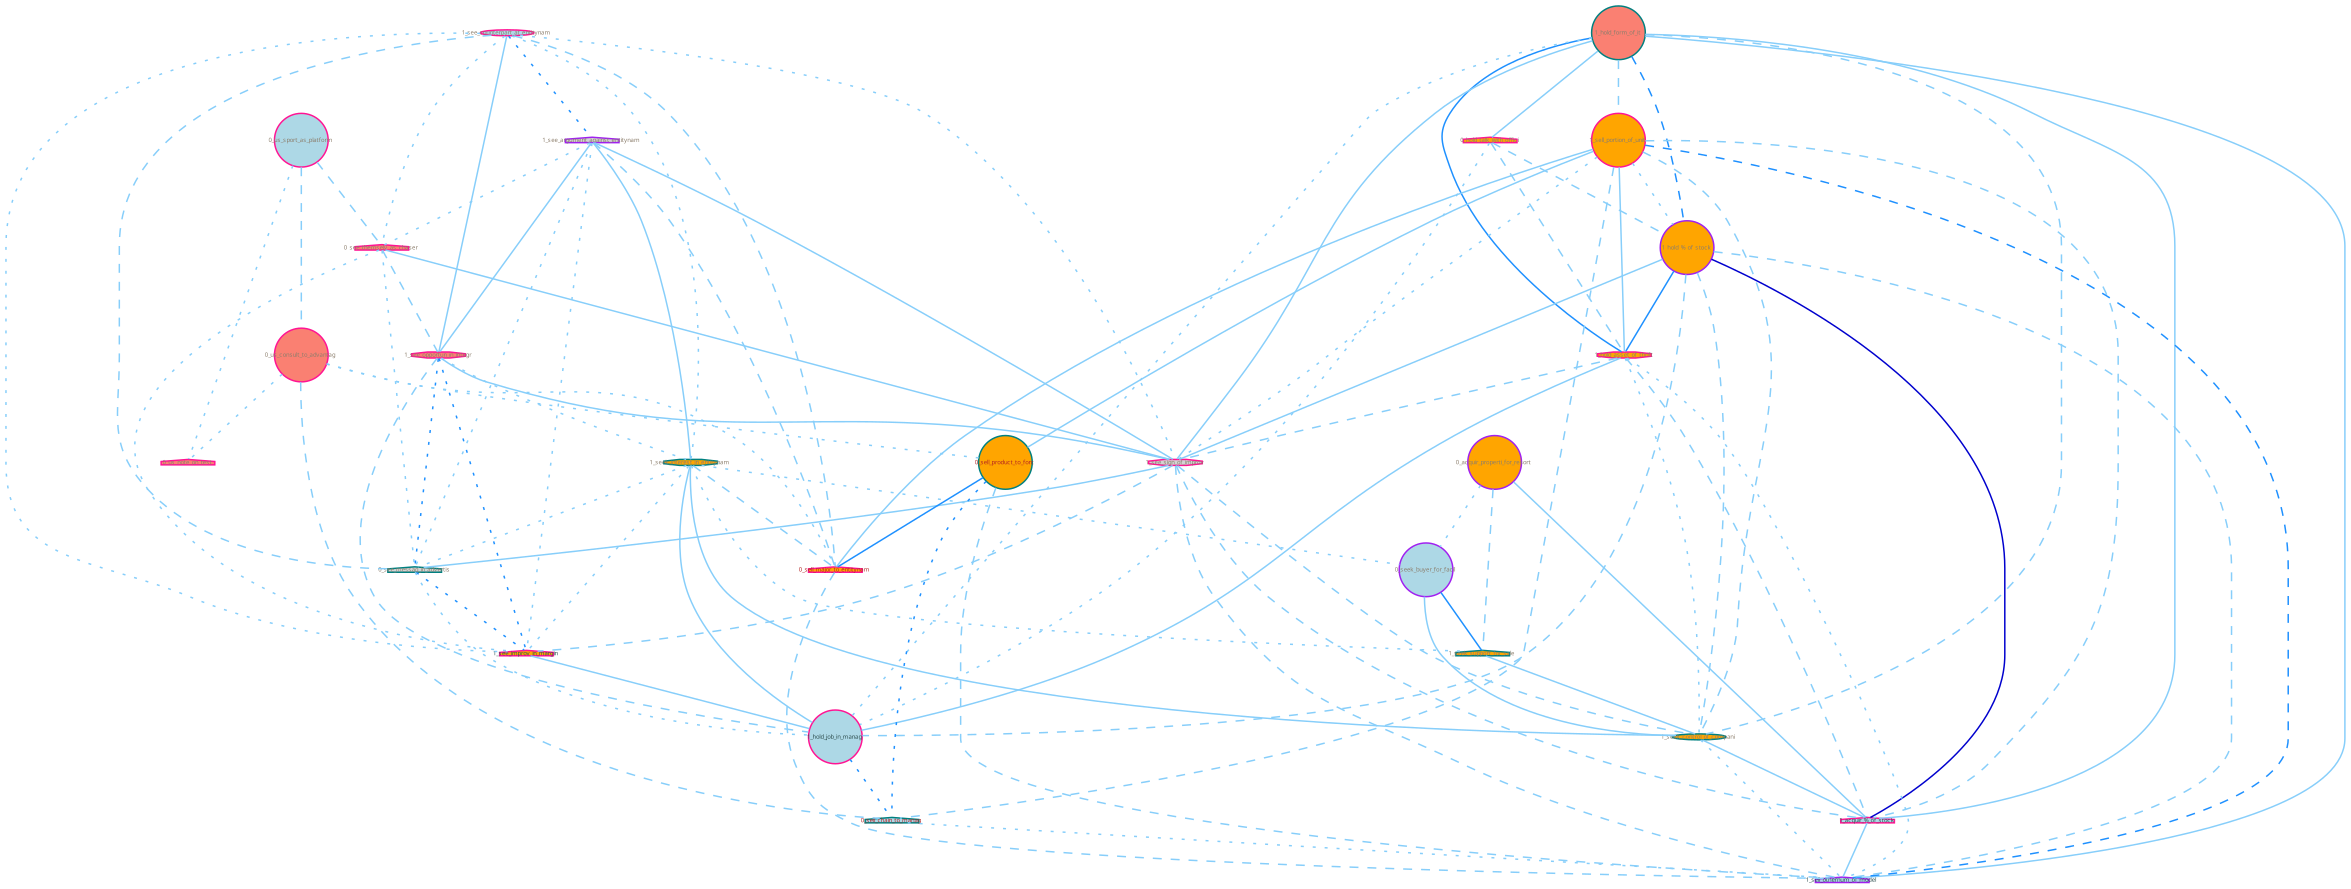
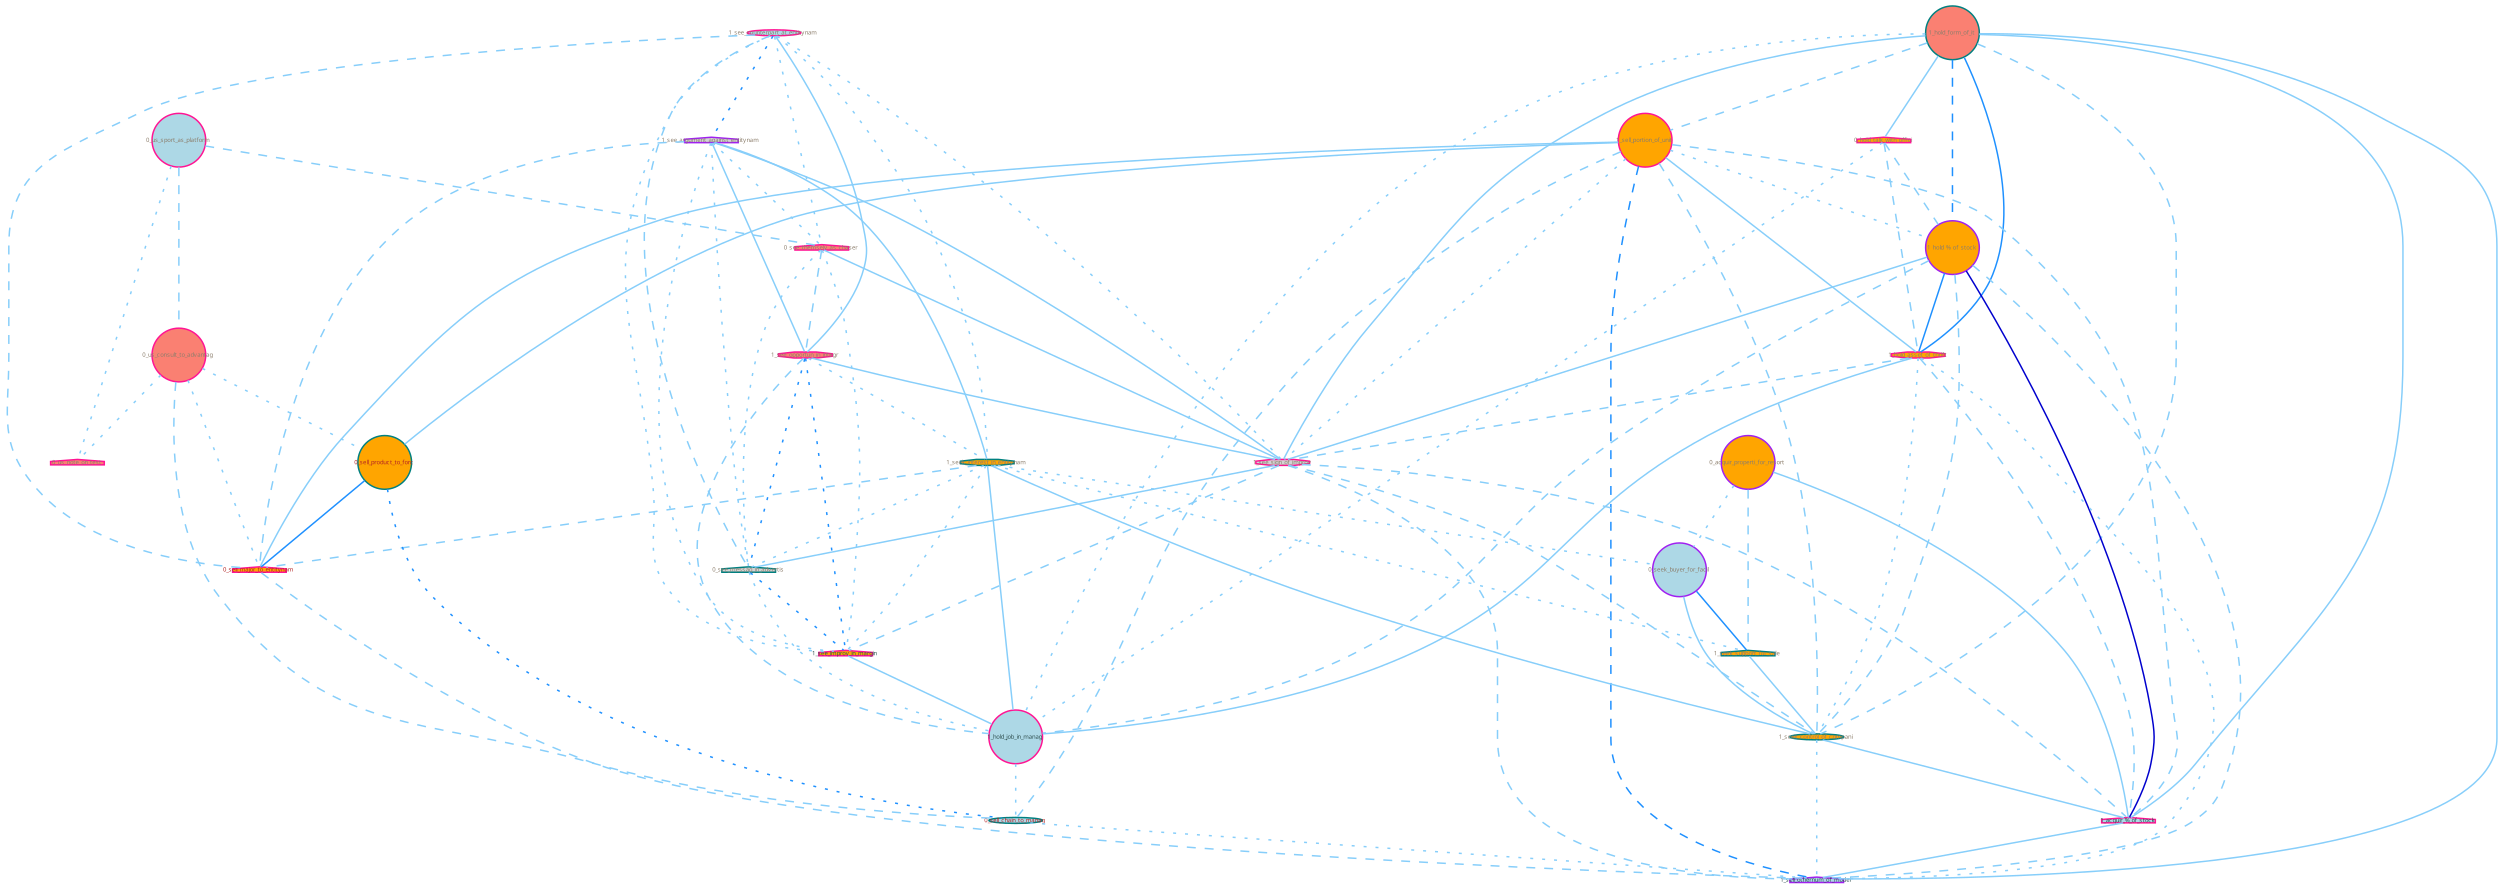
(871, 788) -> (1016, 791)
(892, 820) -> (1016, 820)
(1259, 828) -> none
